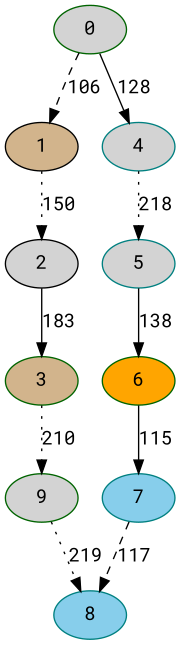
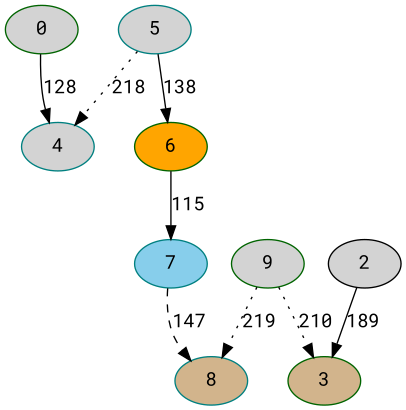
(42, 147) -> none
(139, 198) -> (111, 83)
(59, 322) -> (363, 322)
(42, 433) -> (293, 316)
(134, 557) -> (189, 322)
(90, 615) -> (211, 381)
